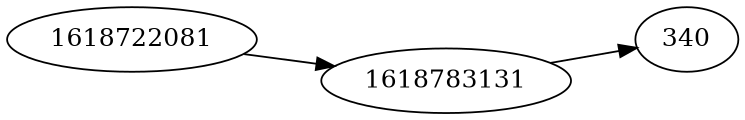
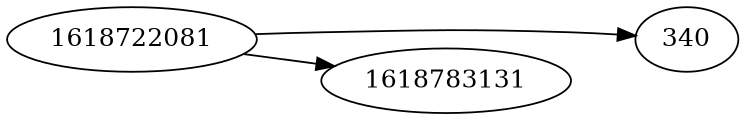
(585, 57) -> (436, 30)
